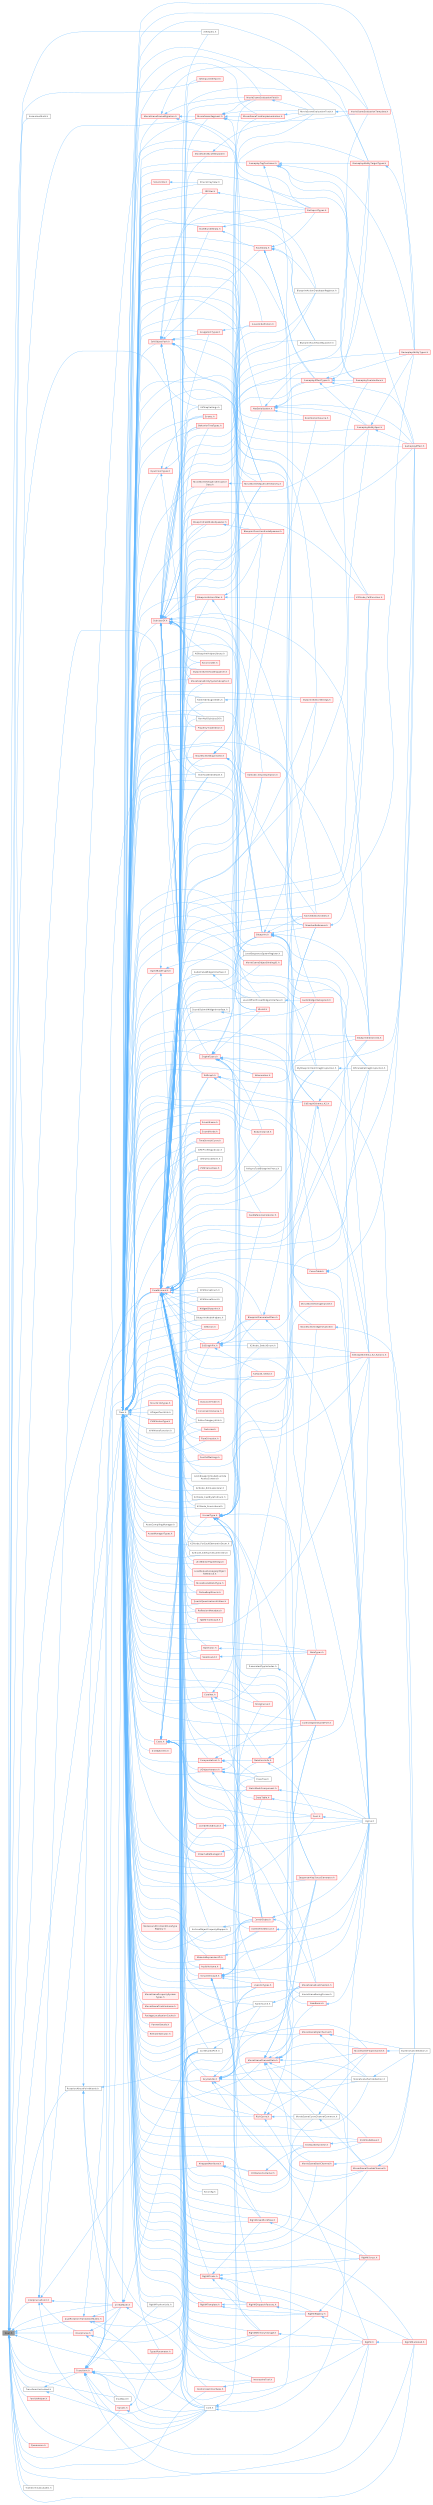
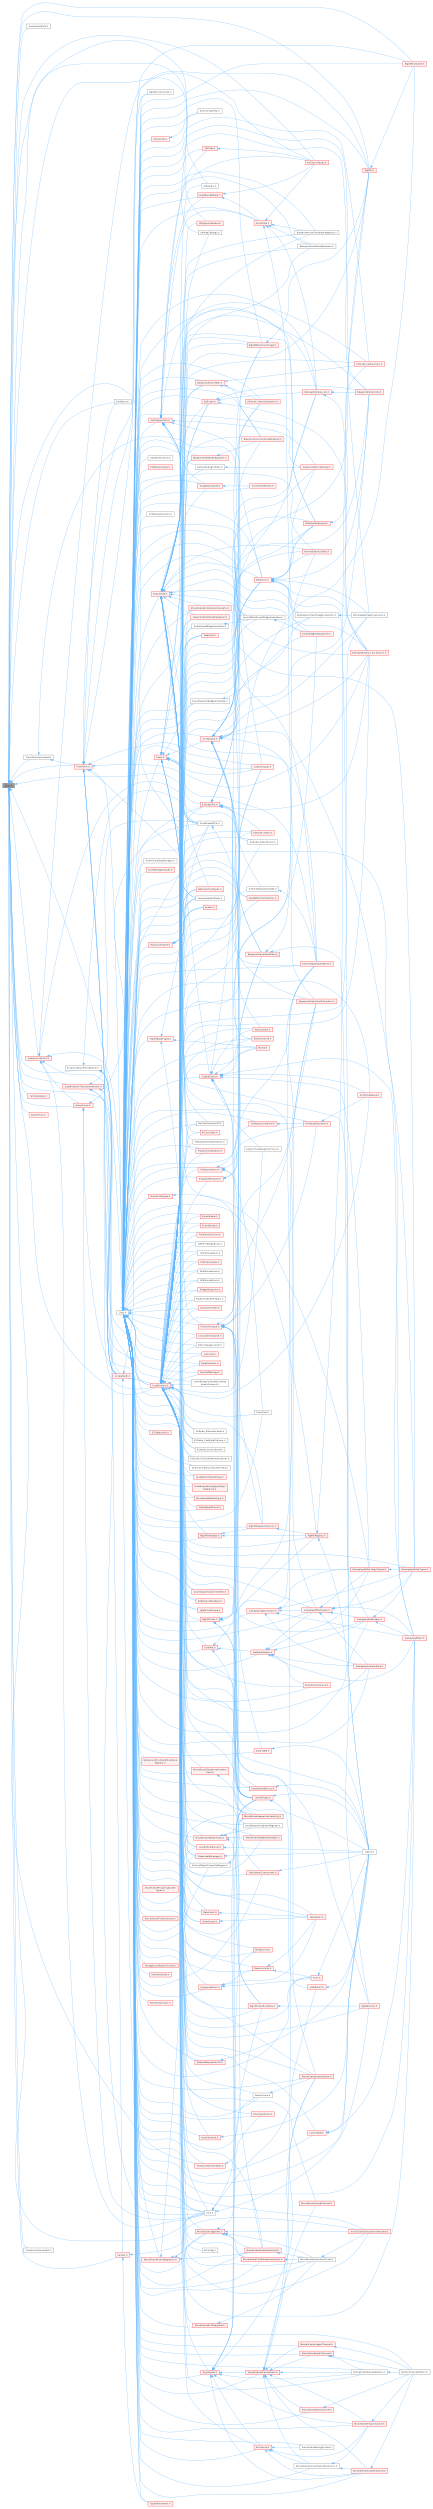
(188, 441) -> none
(127, 578) -> (315, 1347)
